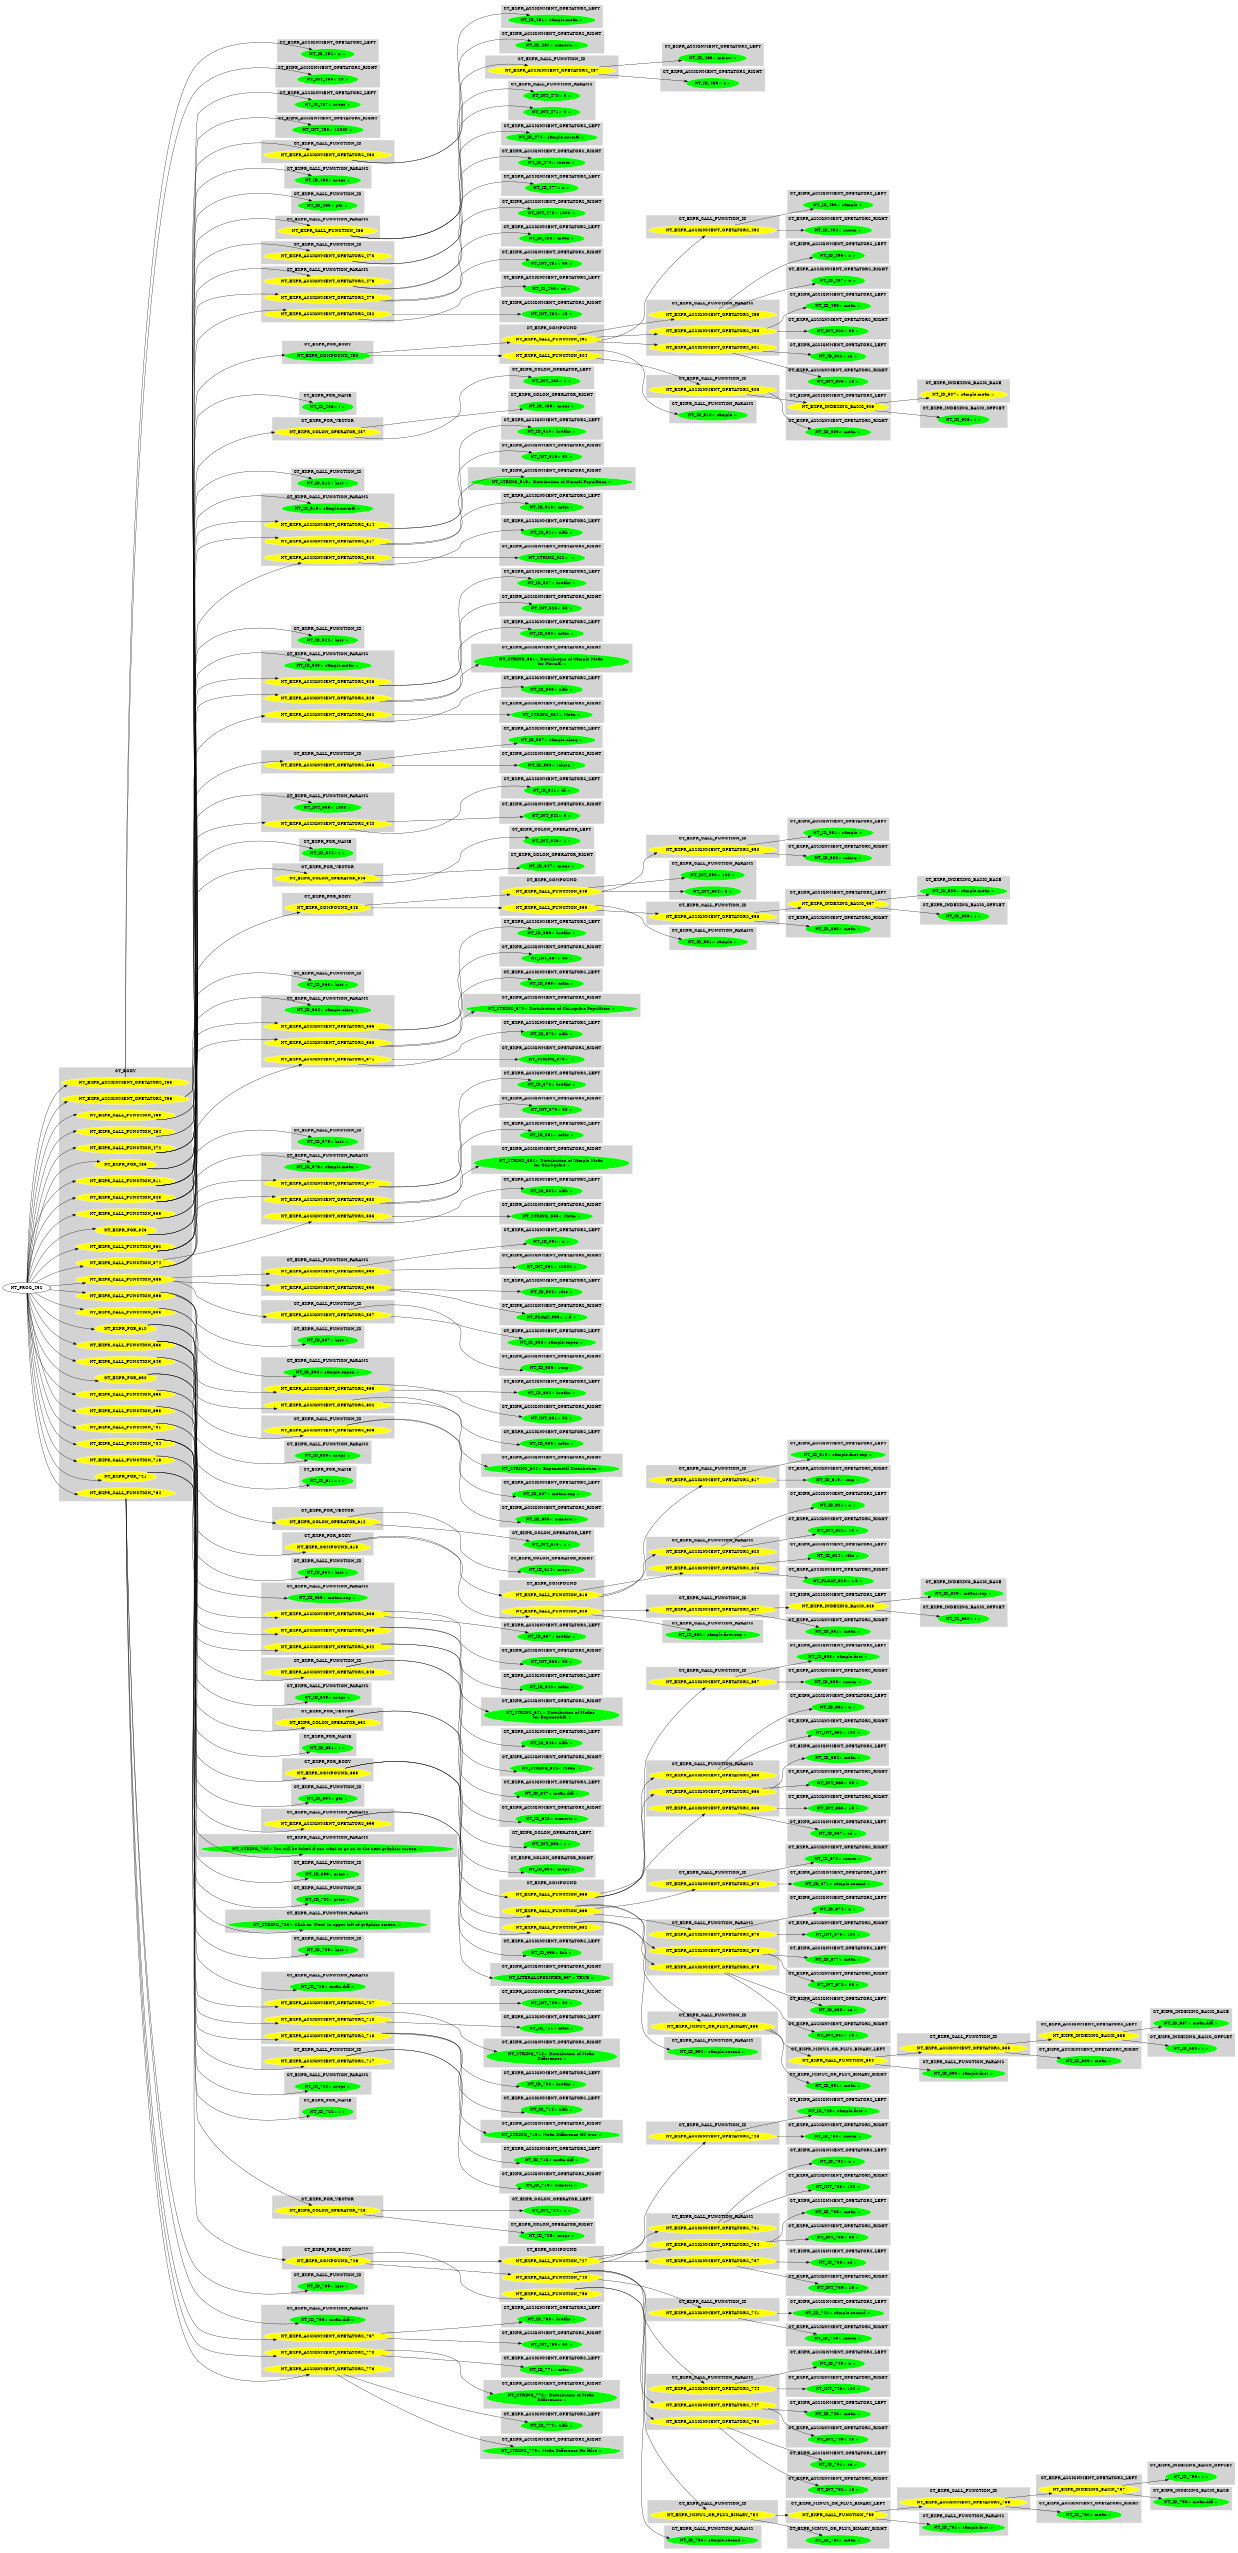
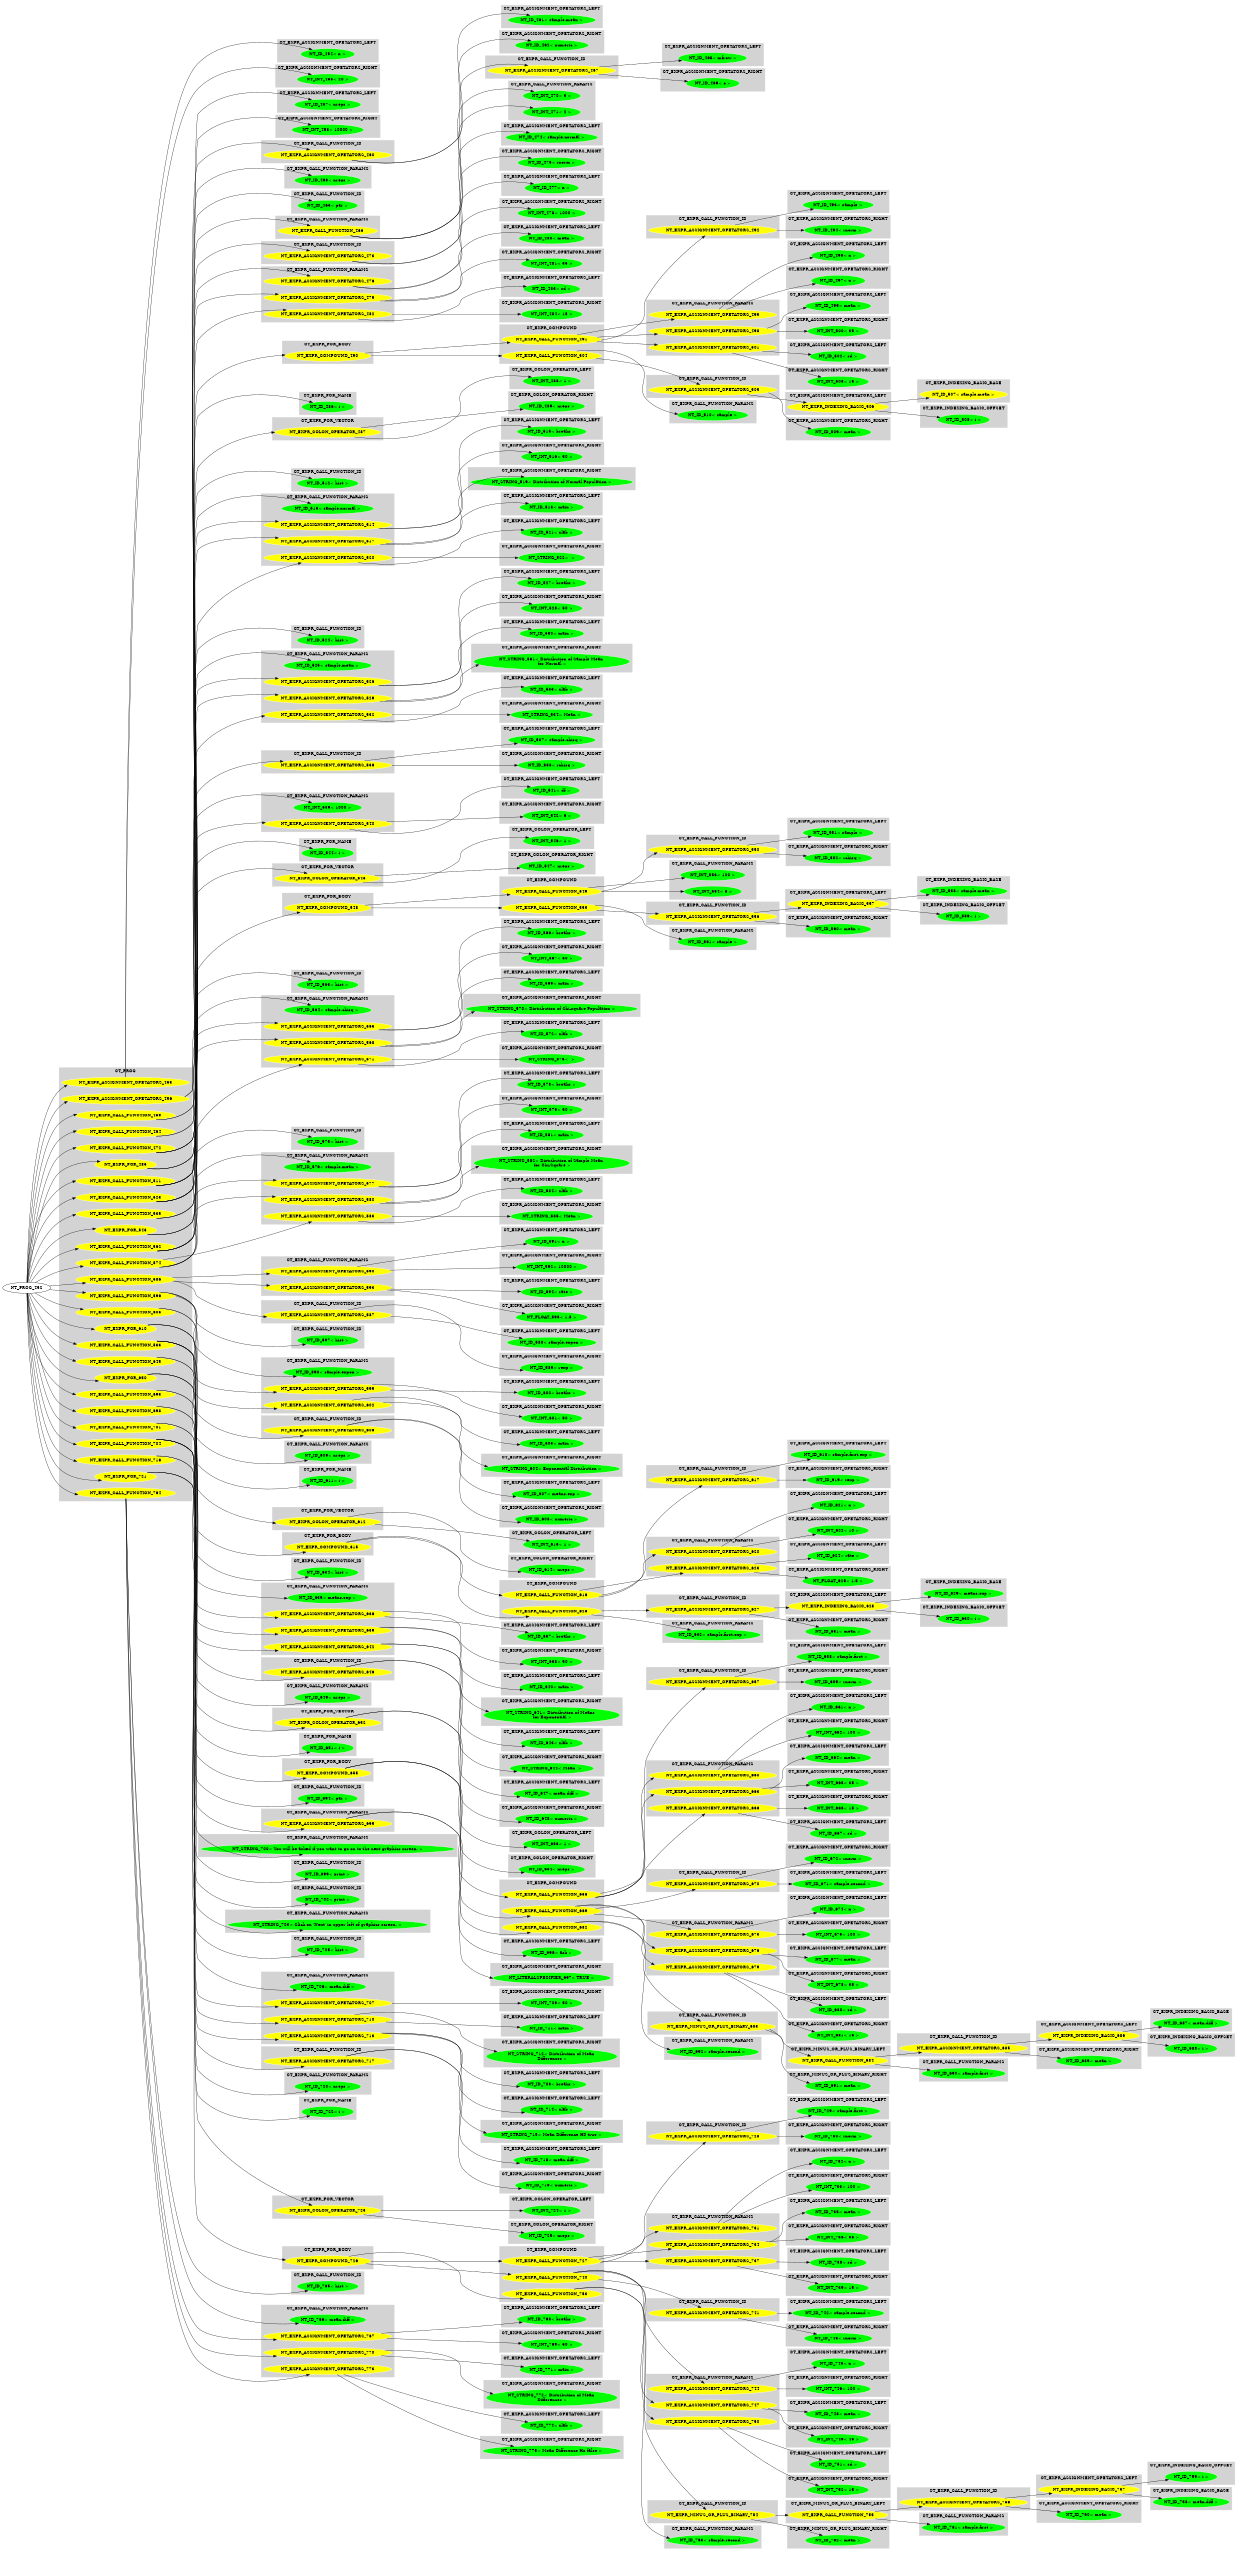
(328, 356) -> (328, 356)
(126, 1071) -> (126, 1071)
